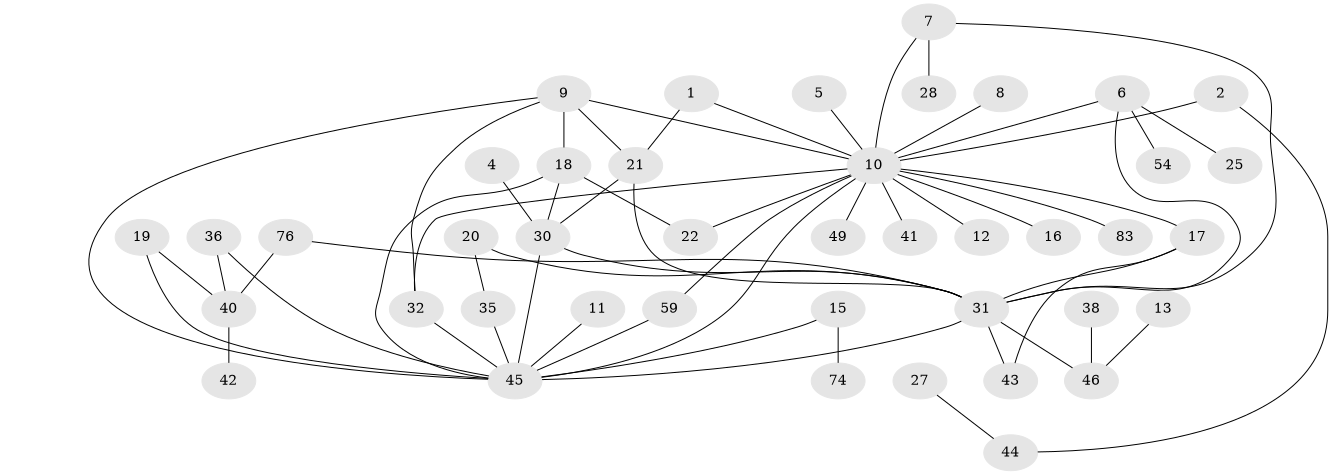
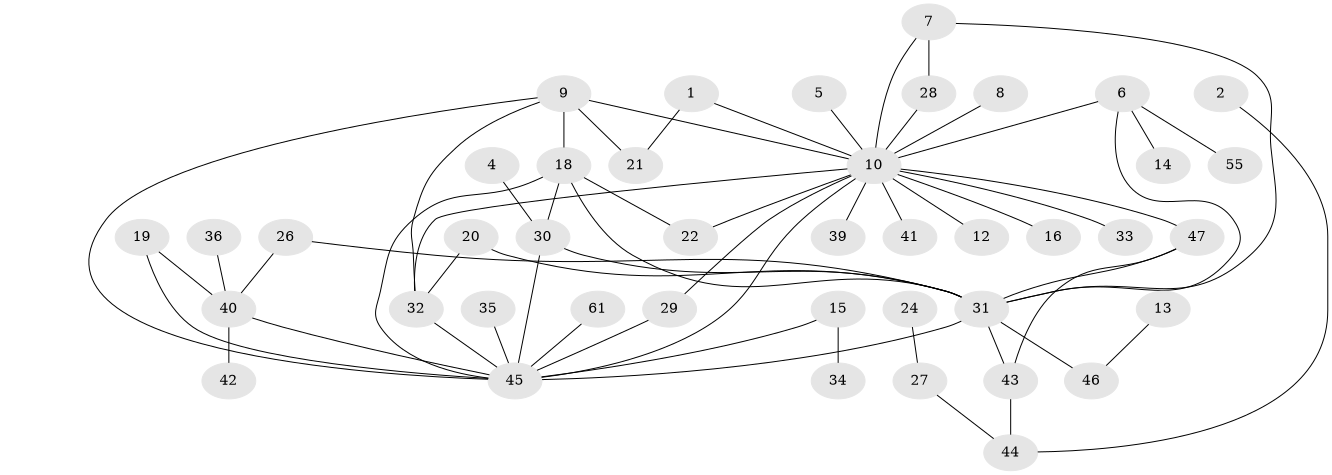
(1049, 134) -> (901, 130)
(1163, 166) -> (1163, 166)
(1235, 166) -> (1235, 166)
(589, 201) -> none
(286, 237) -> (286, 237)
(838, 237) -> (838, 237)
(1125, 237) -> (1125, 237)
(1197, 237) -> (1197, 237)
(480, 273) -> (444, 273)
(768, 282) -> (737, 286)
(598, 309) -> (598, 309)
(670, 309) -> (670, 309)
none -> (910, 309)
(1091, 309) -> none
(348, 337) -> (370, 349)
(838, 381) -> (838, 381)
none -> (1011, 417)
